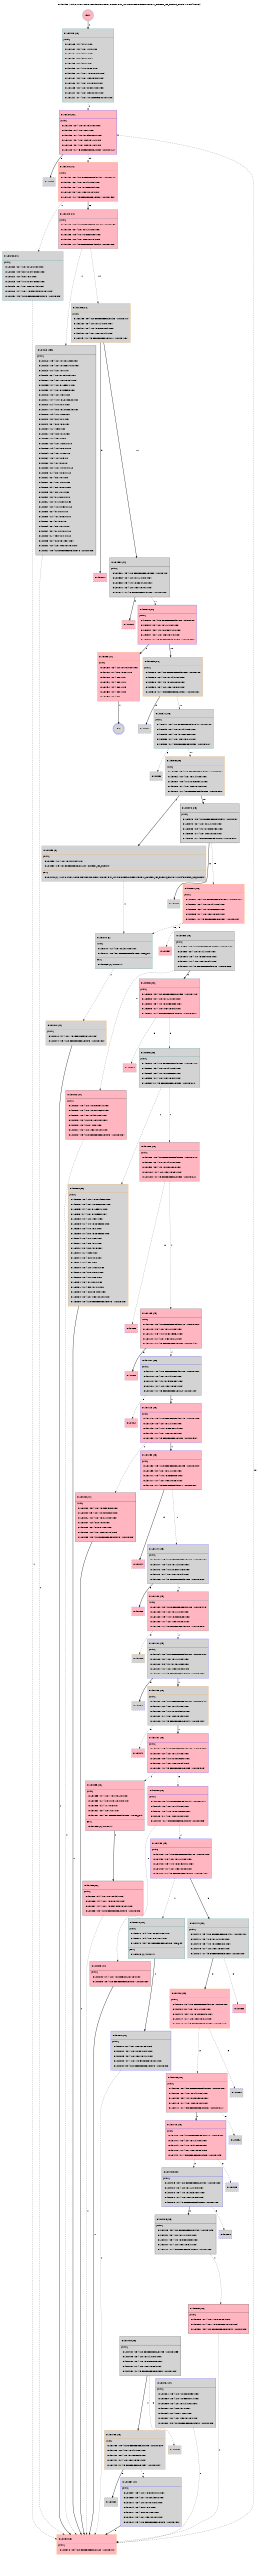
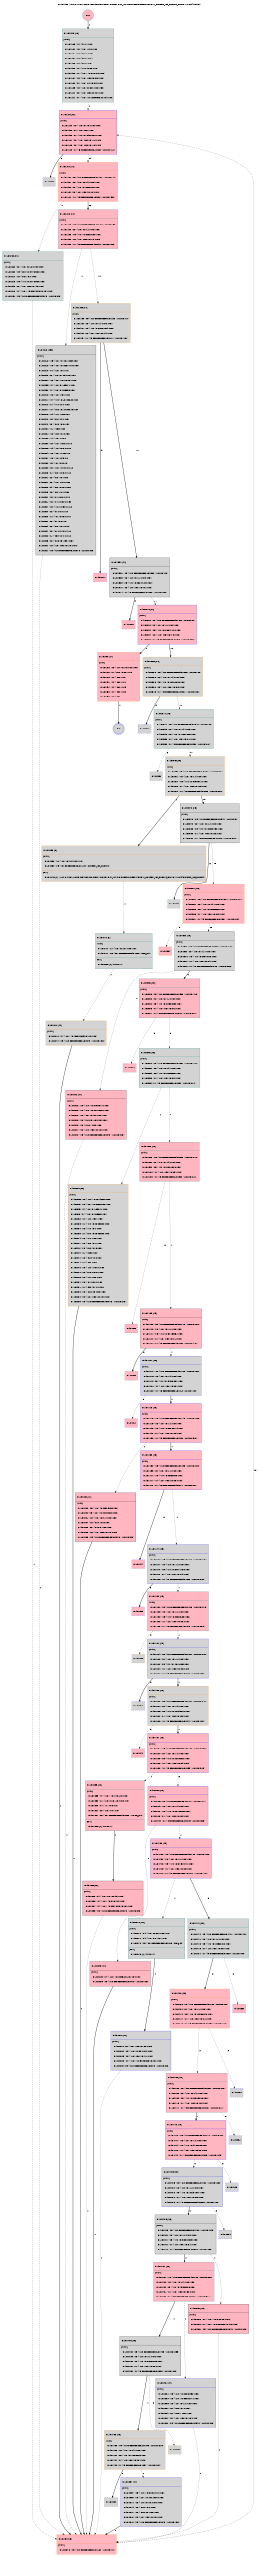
(88, 15) -> (88, 15)
(168, 928) -> (209, 927)
none -> (184, 2282)
